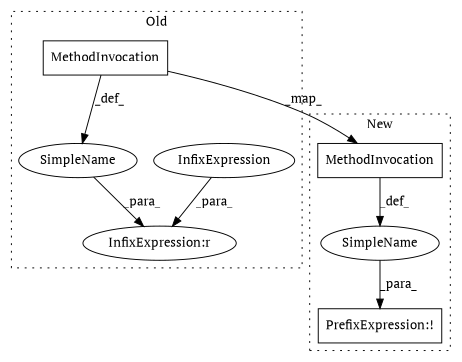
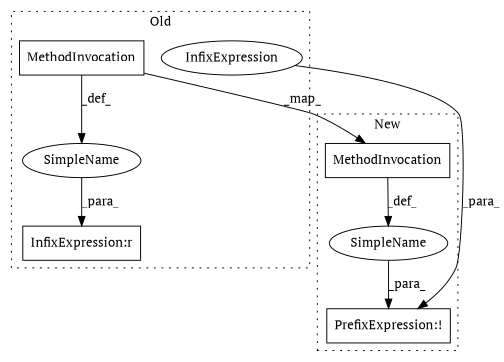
(195, 198) -> (448, 105)
(160, 243) -> (82, 243)
